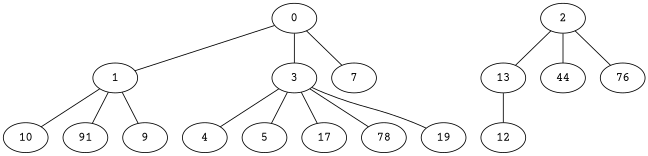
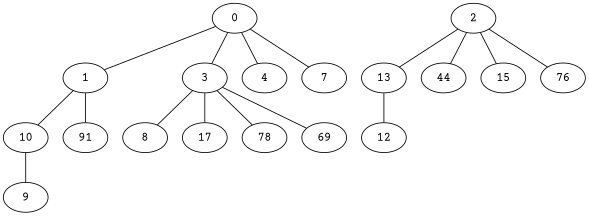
none -> (503, 78)
(130, 108) -> (26, 168)
(249, 108) -> (250, 48)
(265, 138) -> (145, 138)
(444, 138) -> (324, 138)
